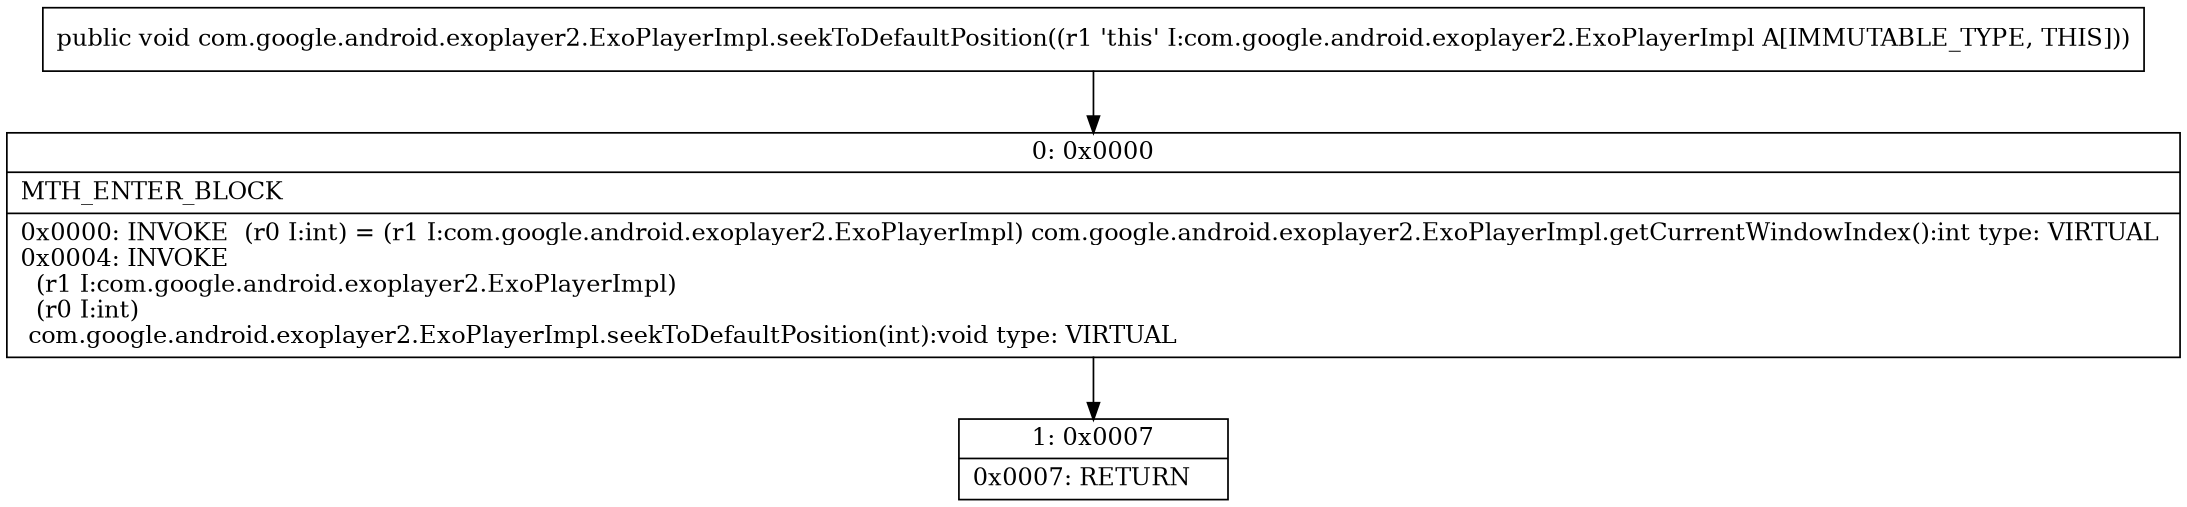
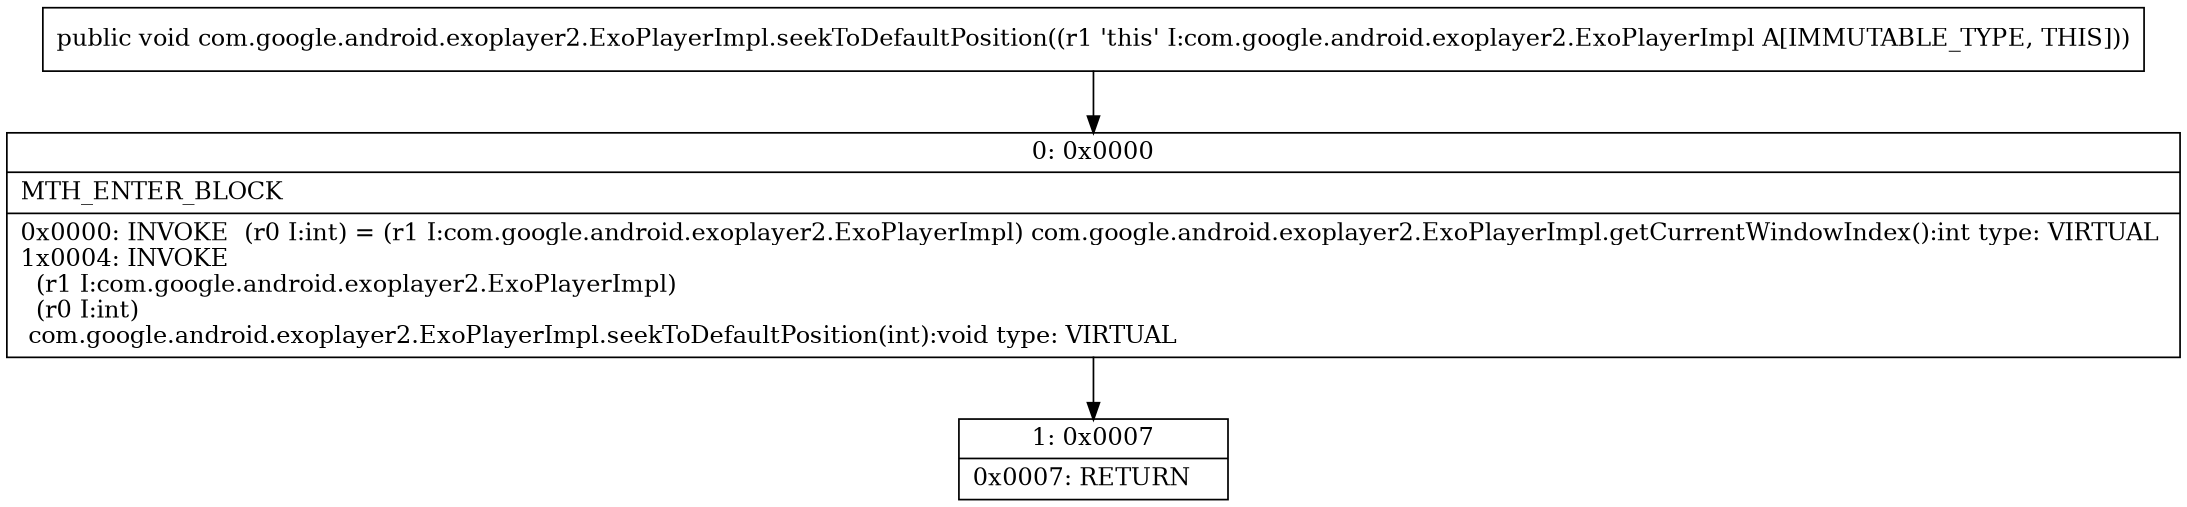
(133, 259) -> (133, 259)
